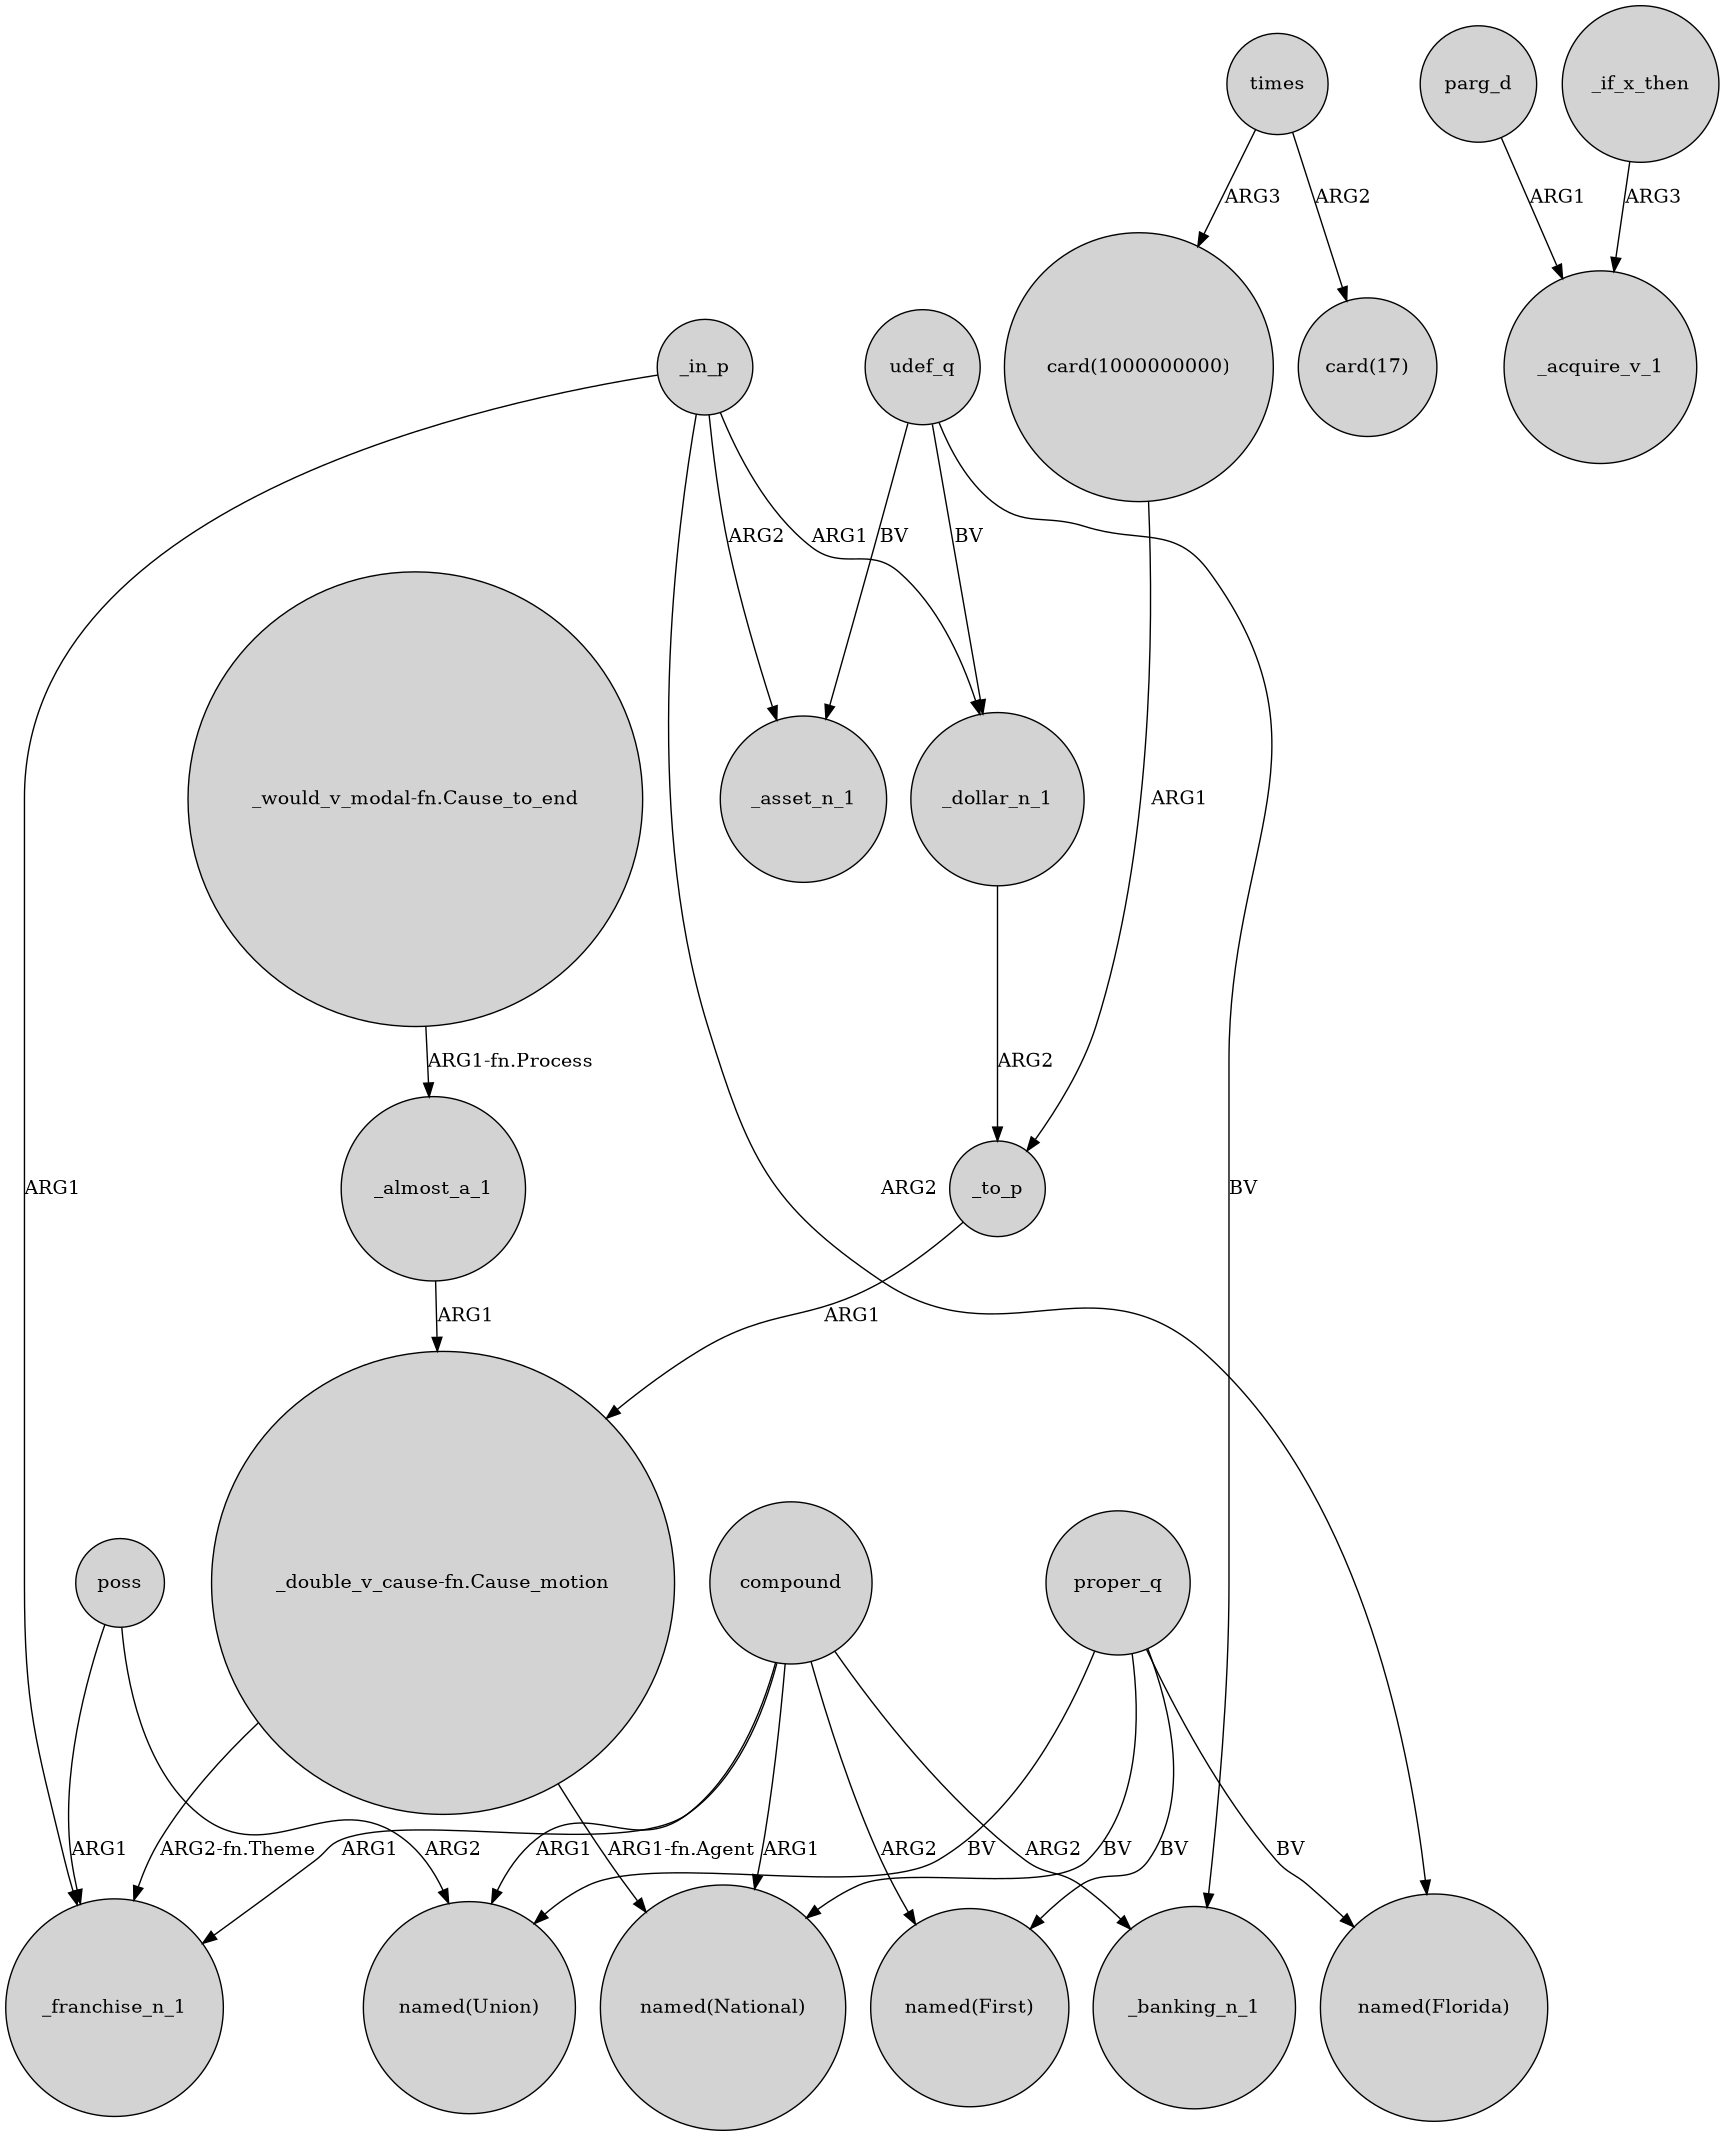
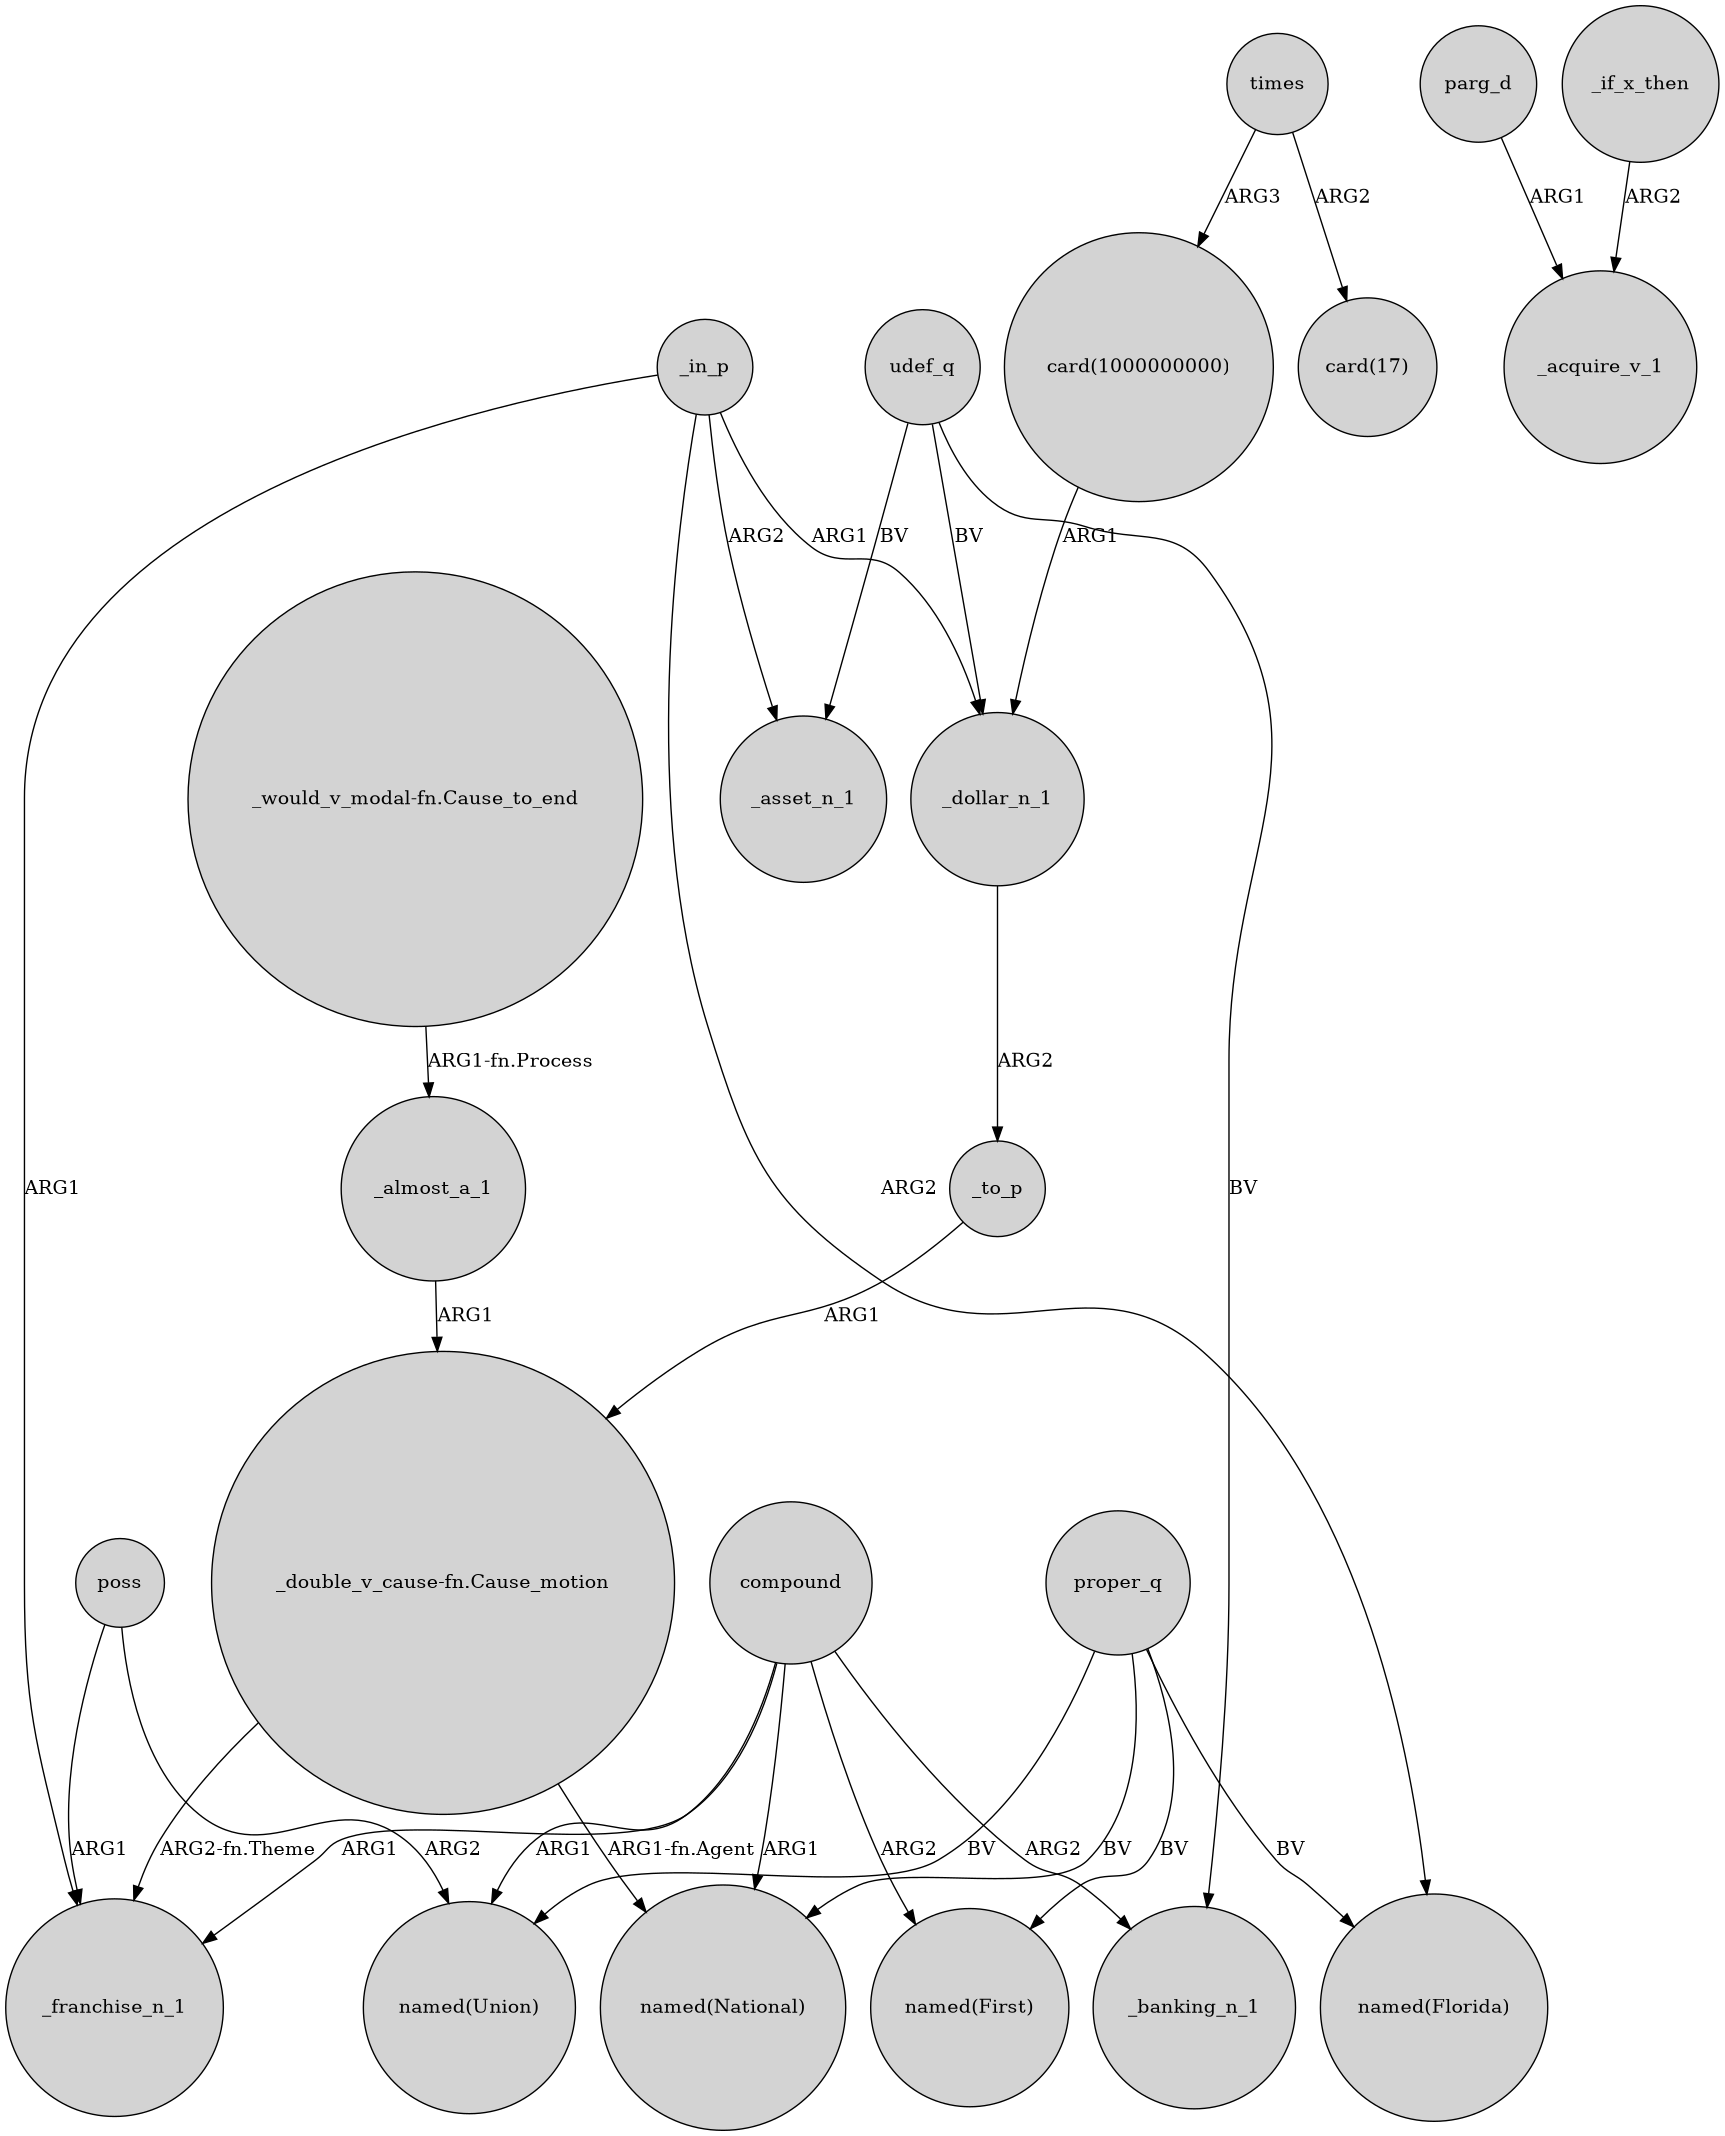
(1654, 198) -> (1654, 198)
(1137, 830) -> (1042, 592)
